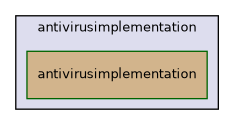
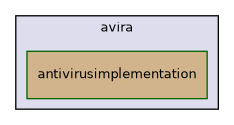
(117, 28) -> (117, 28)
